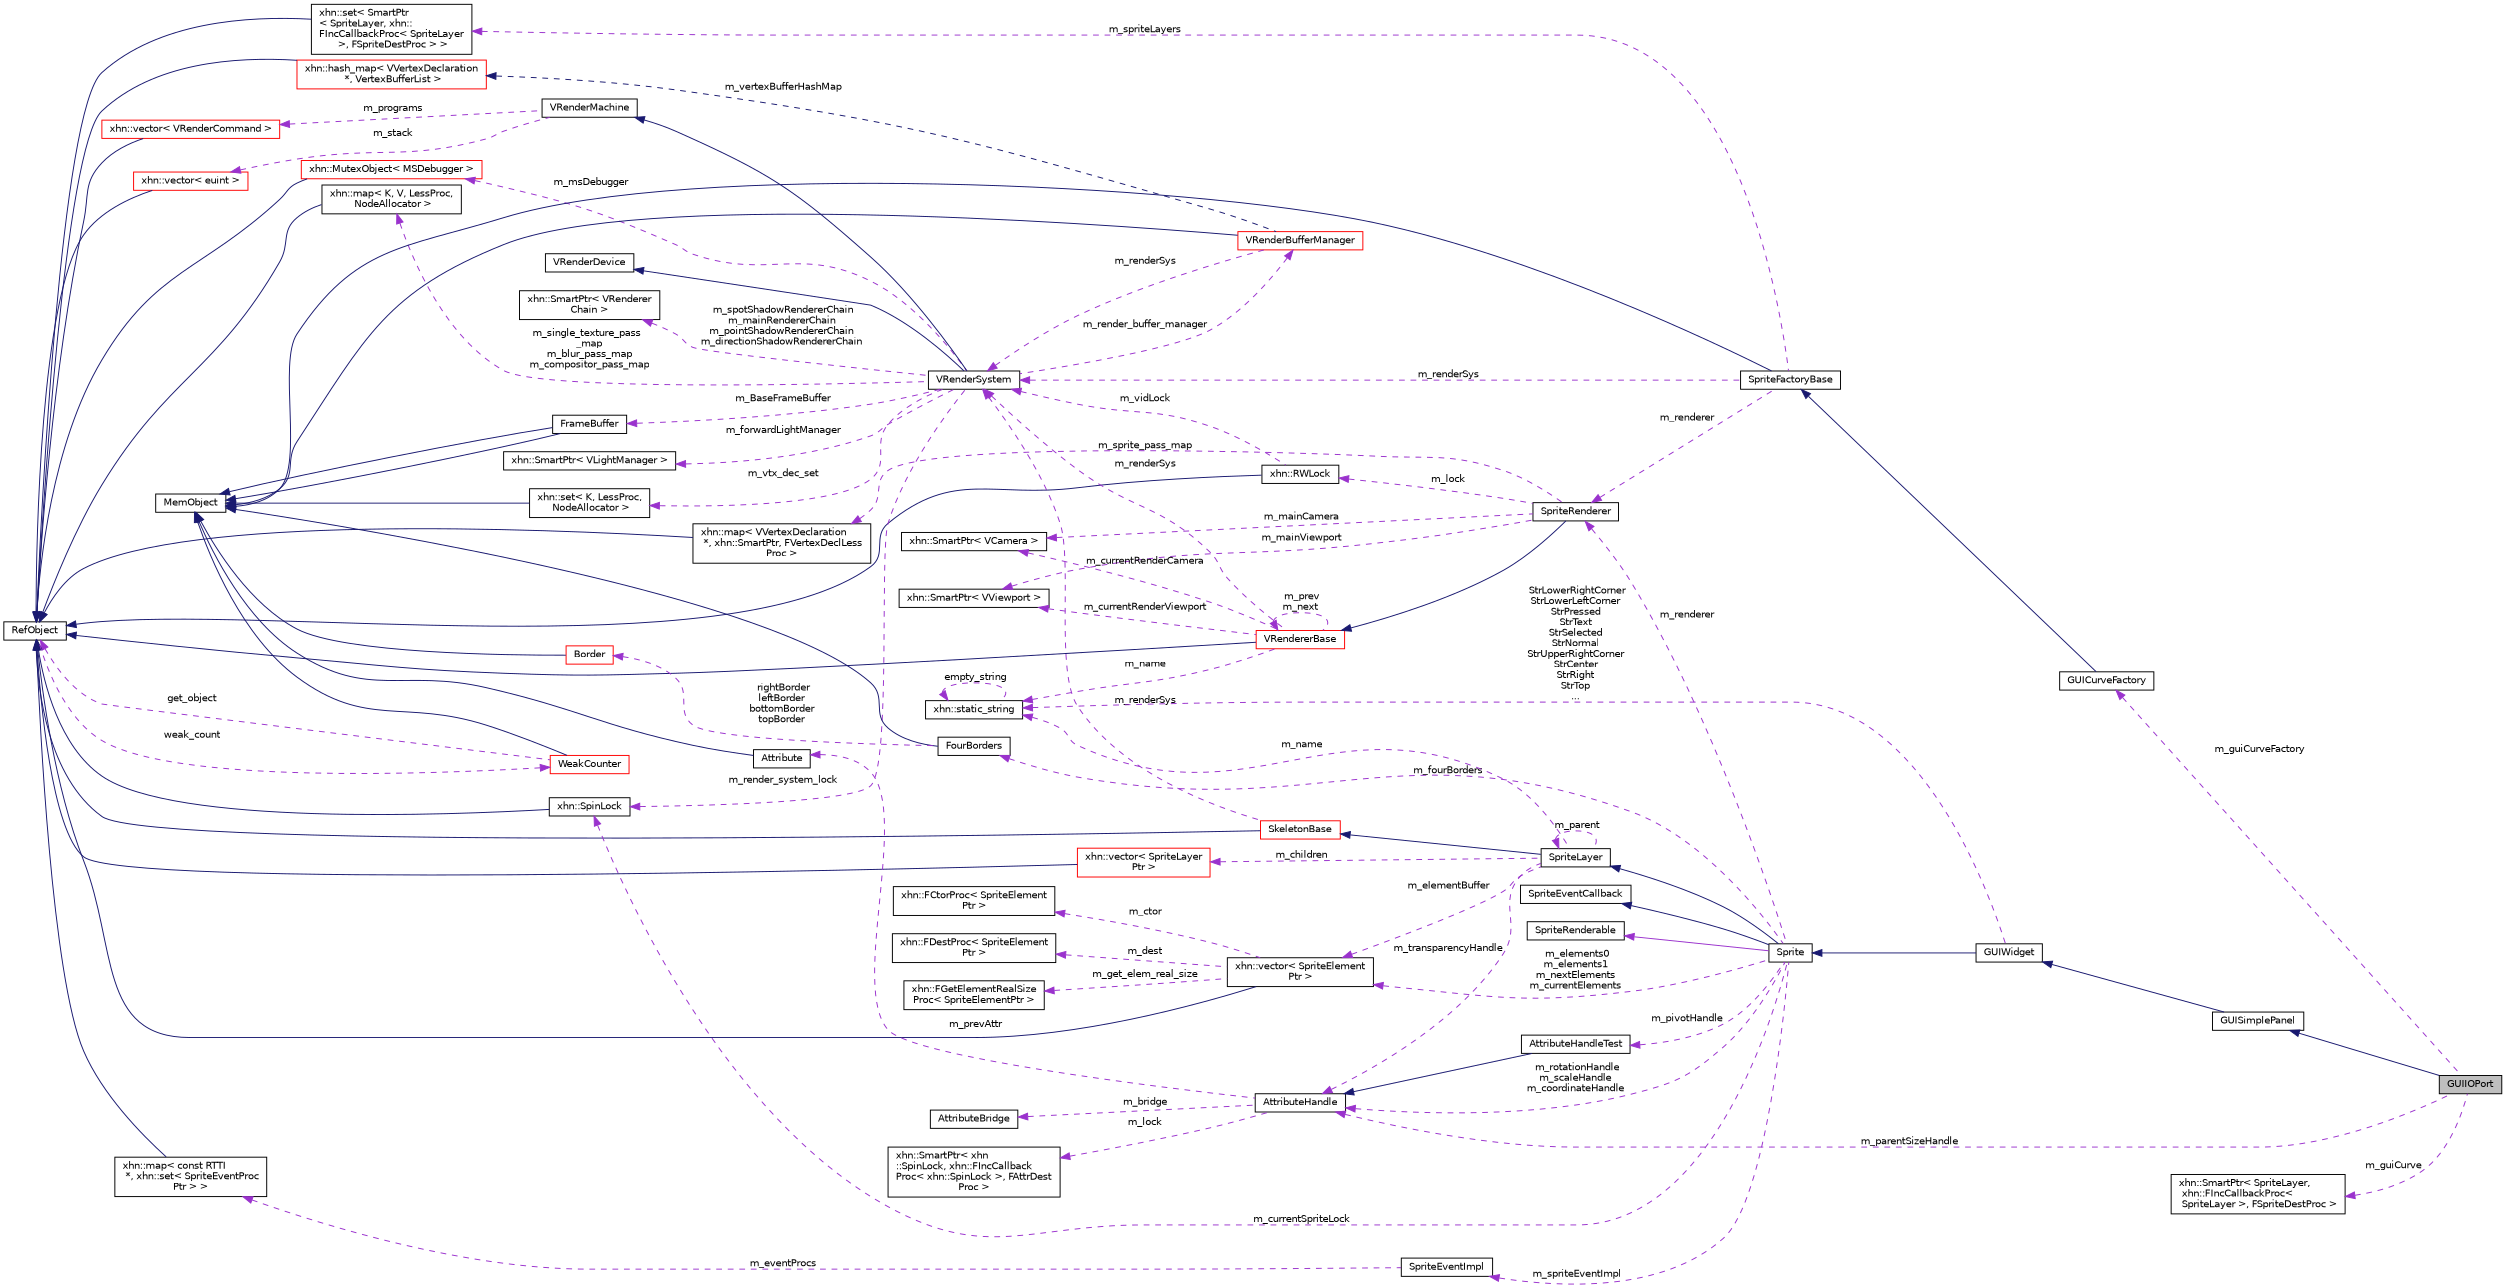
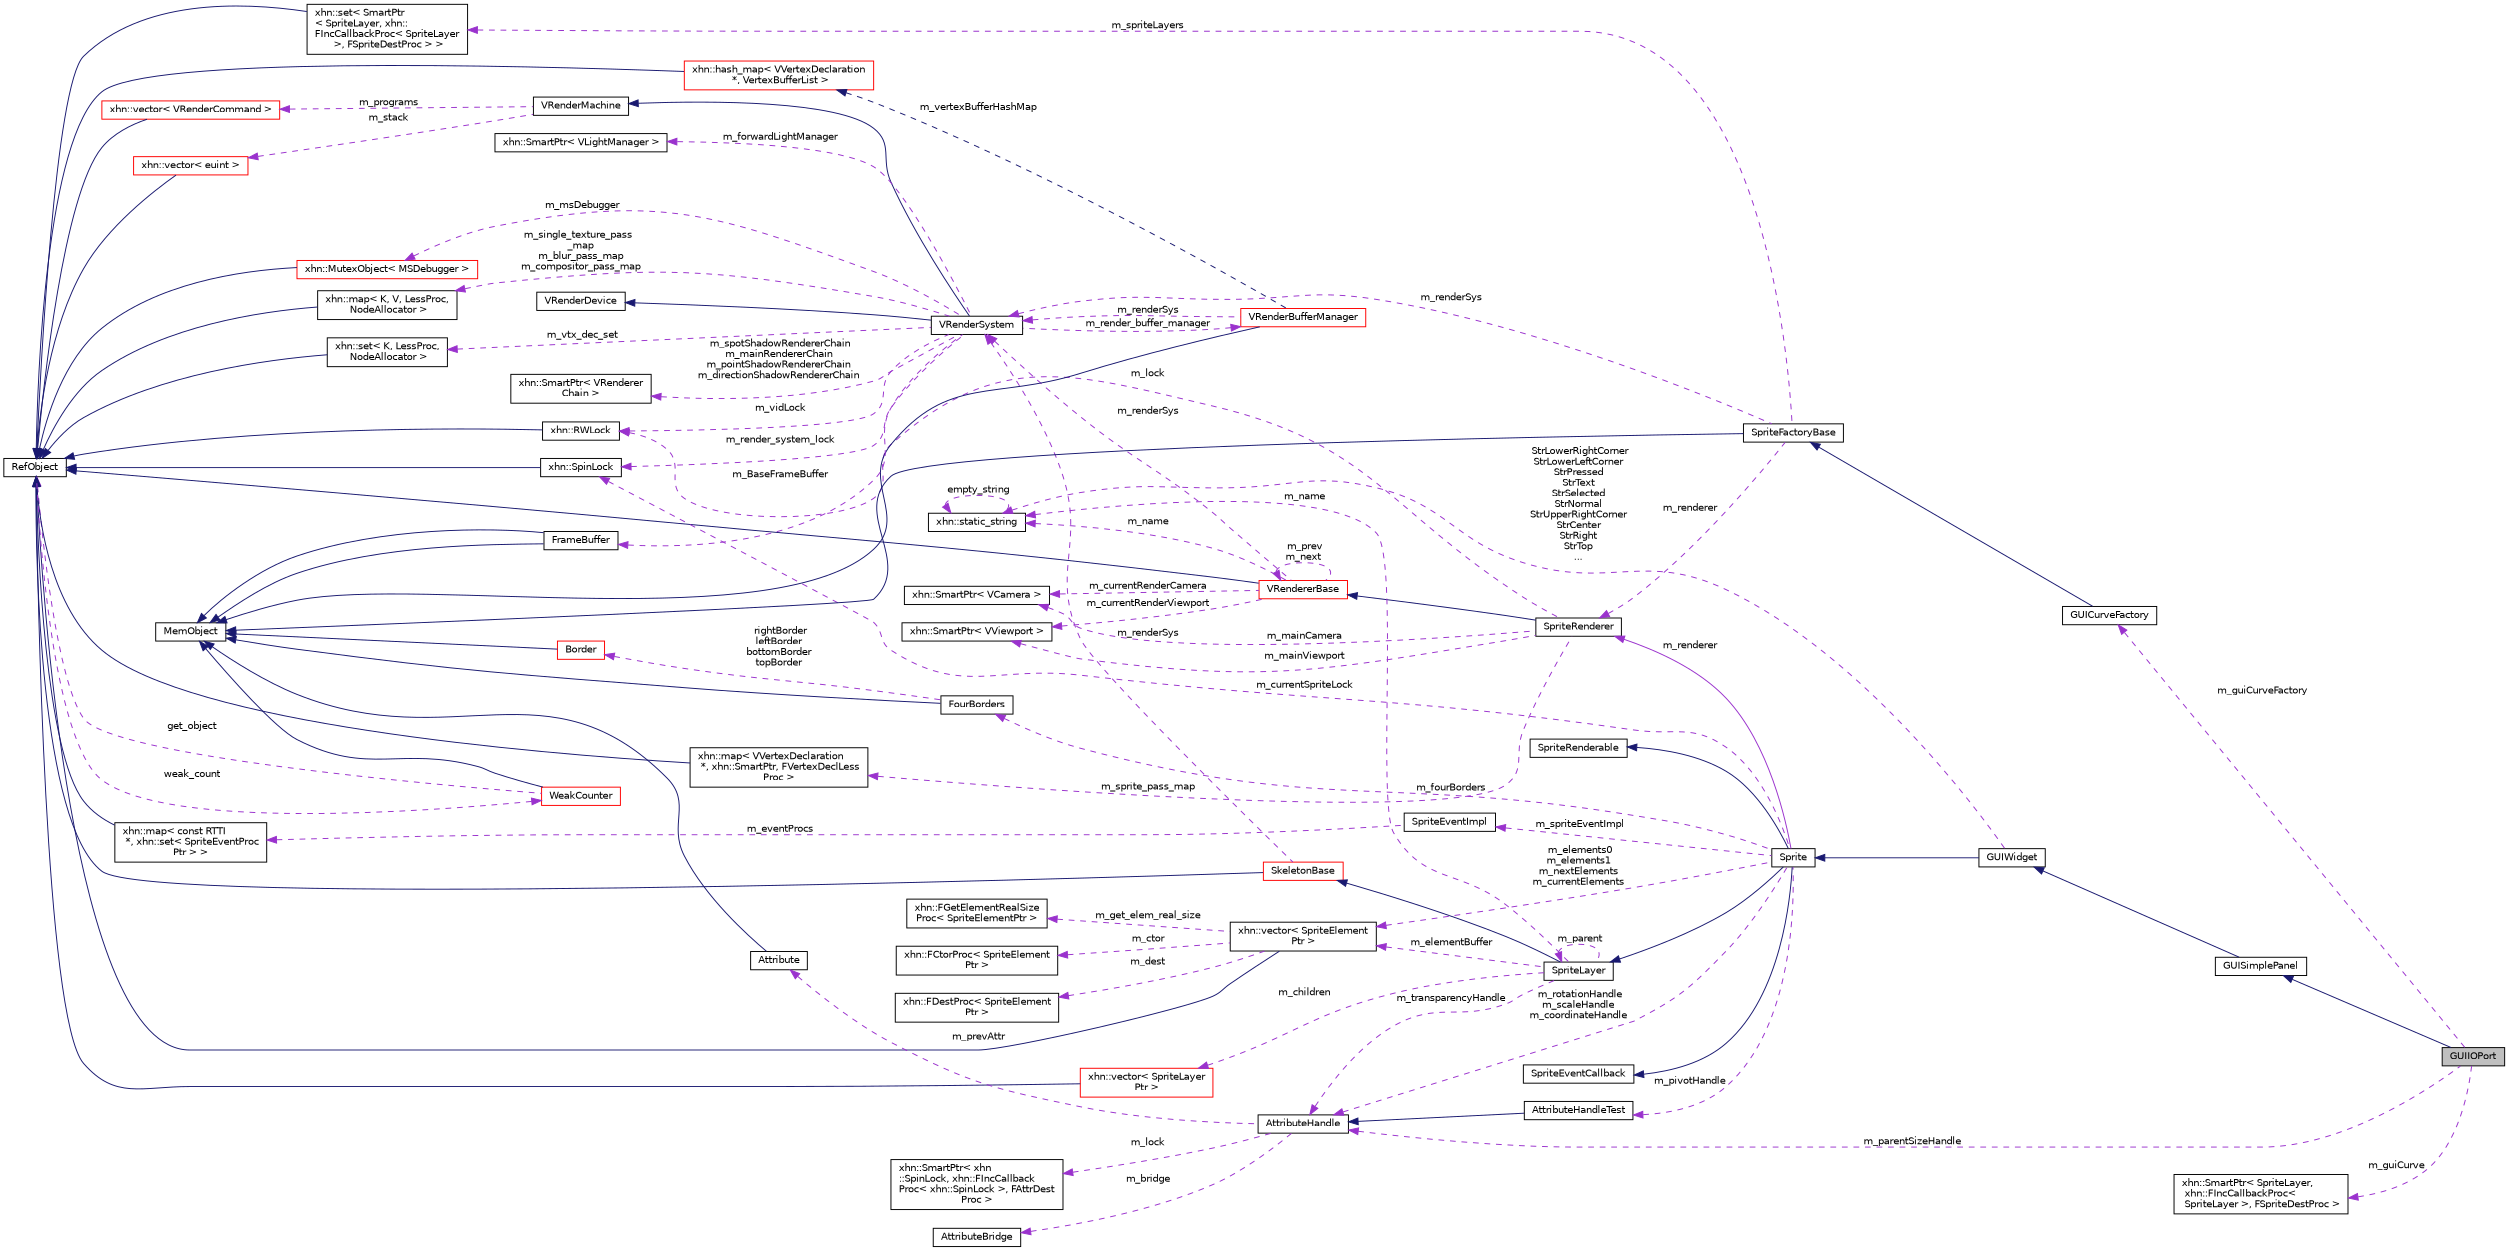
(1158, 414) -> (810, 425)
(383, 503) -> (179, 380)
(1706, 728) -> (1741, 716)
(1702, 944) -> (1729, 773)
